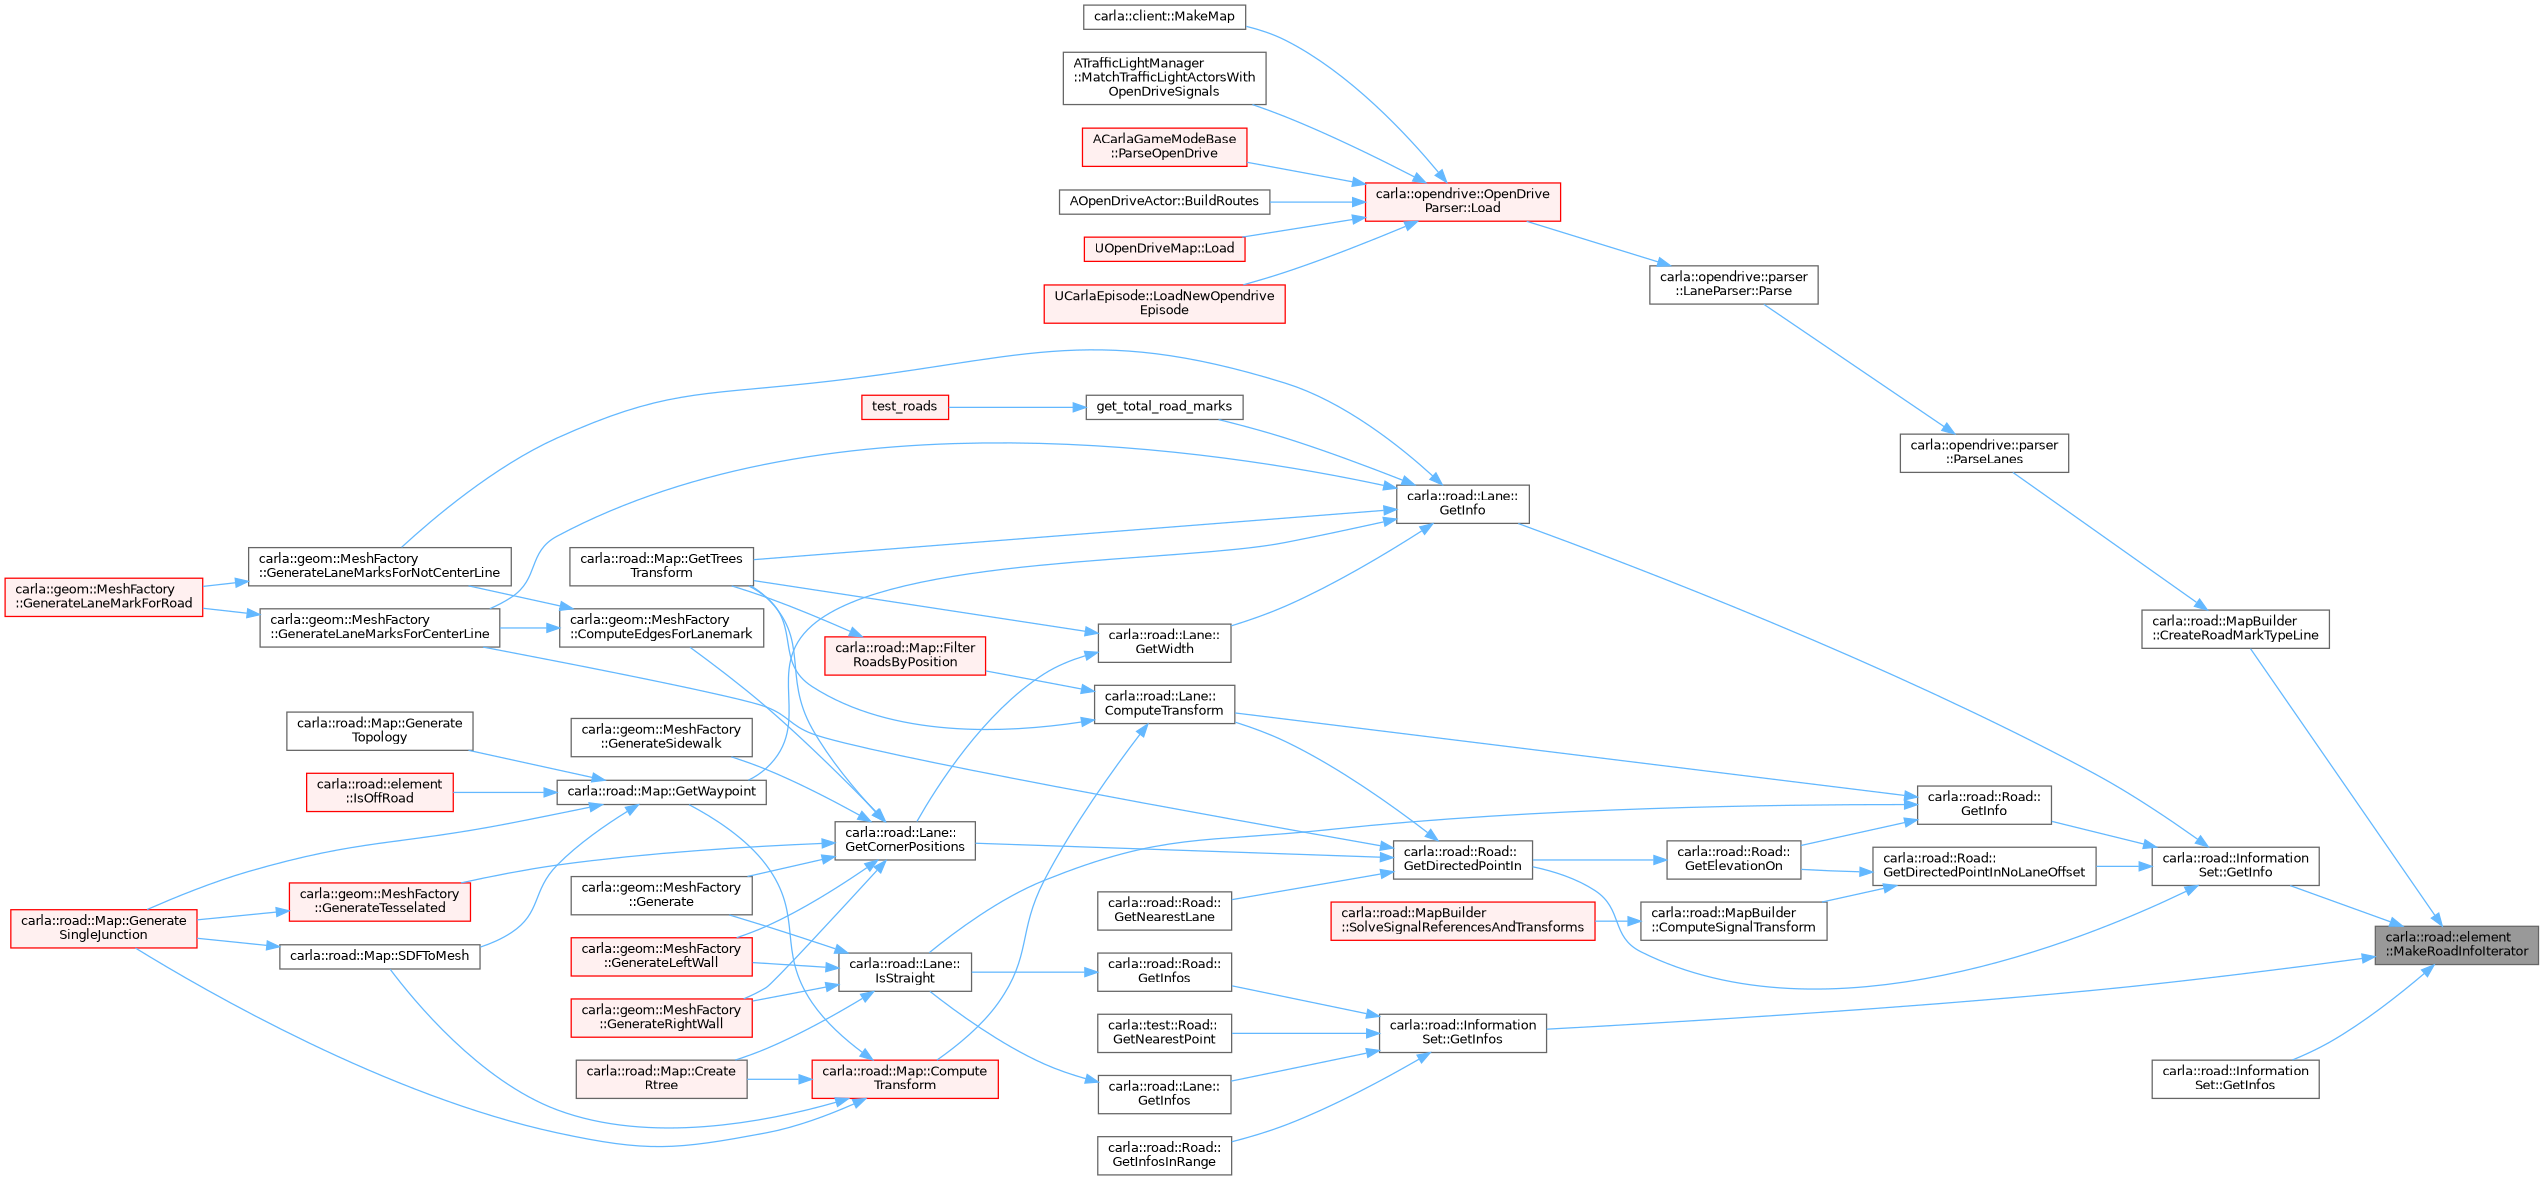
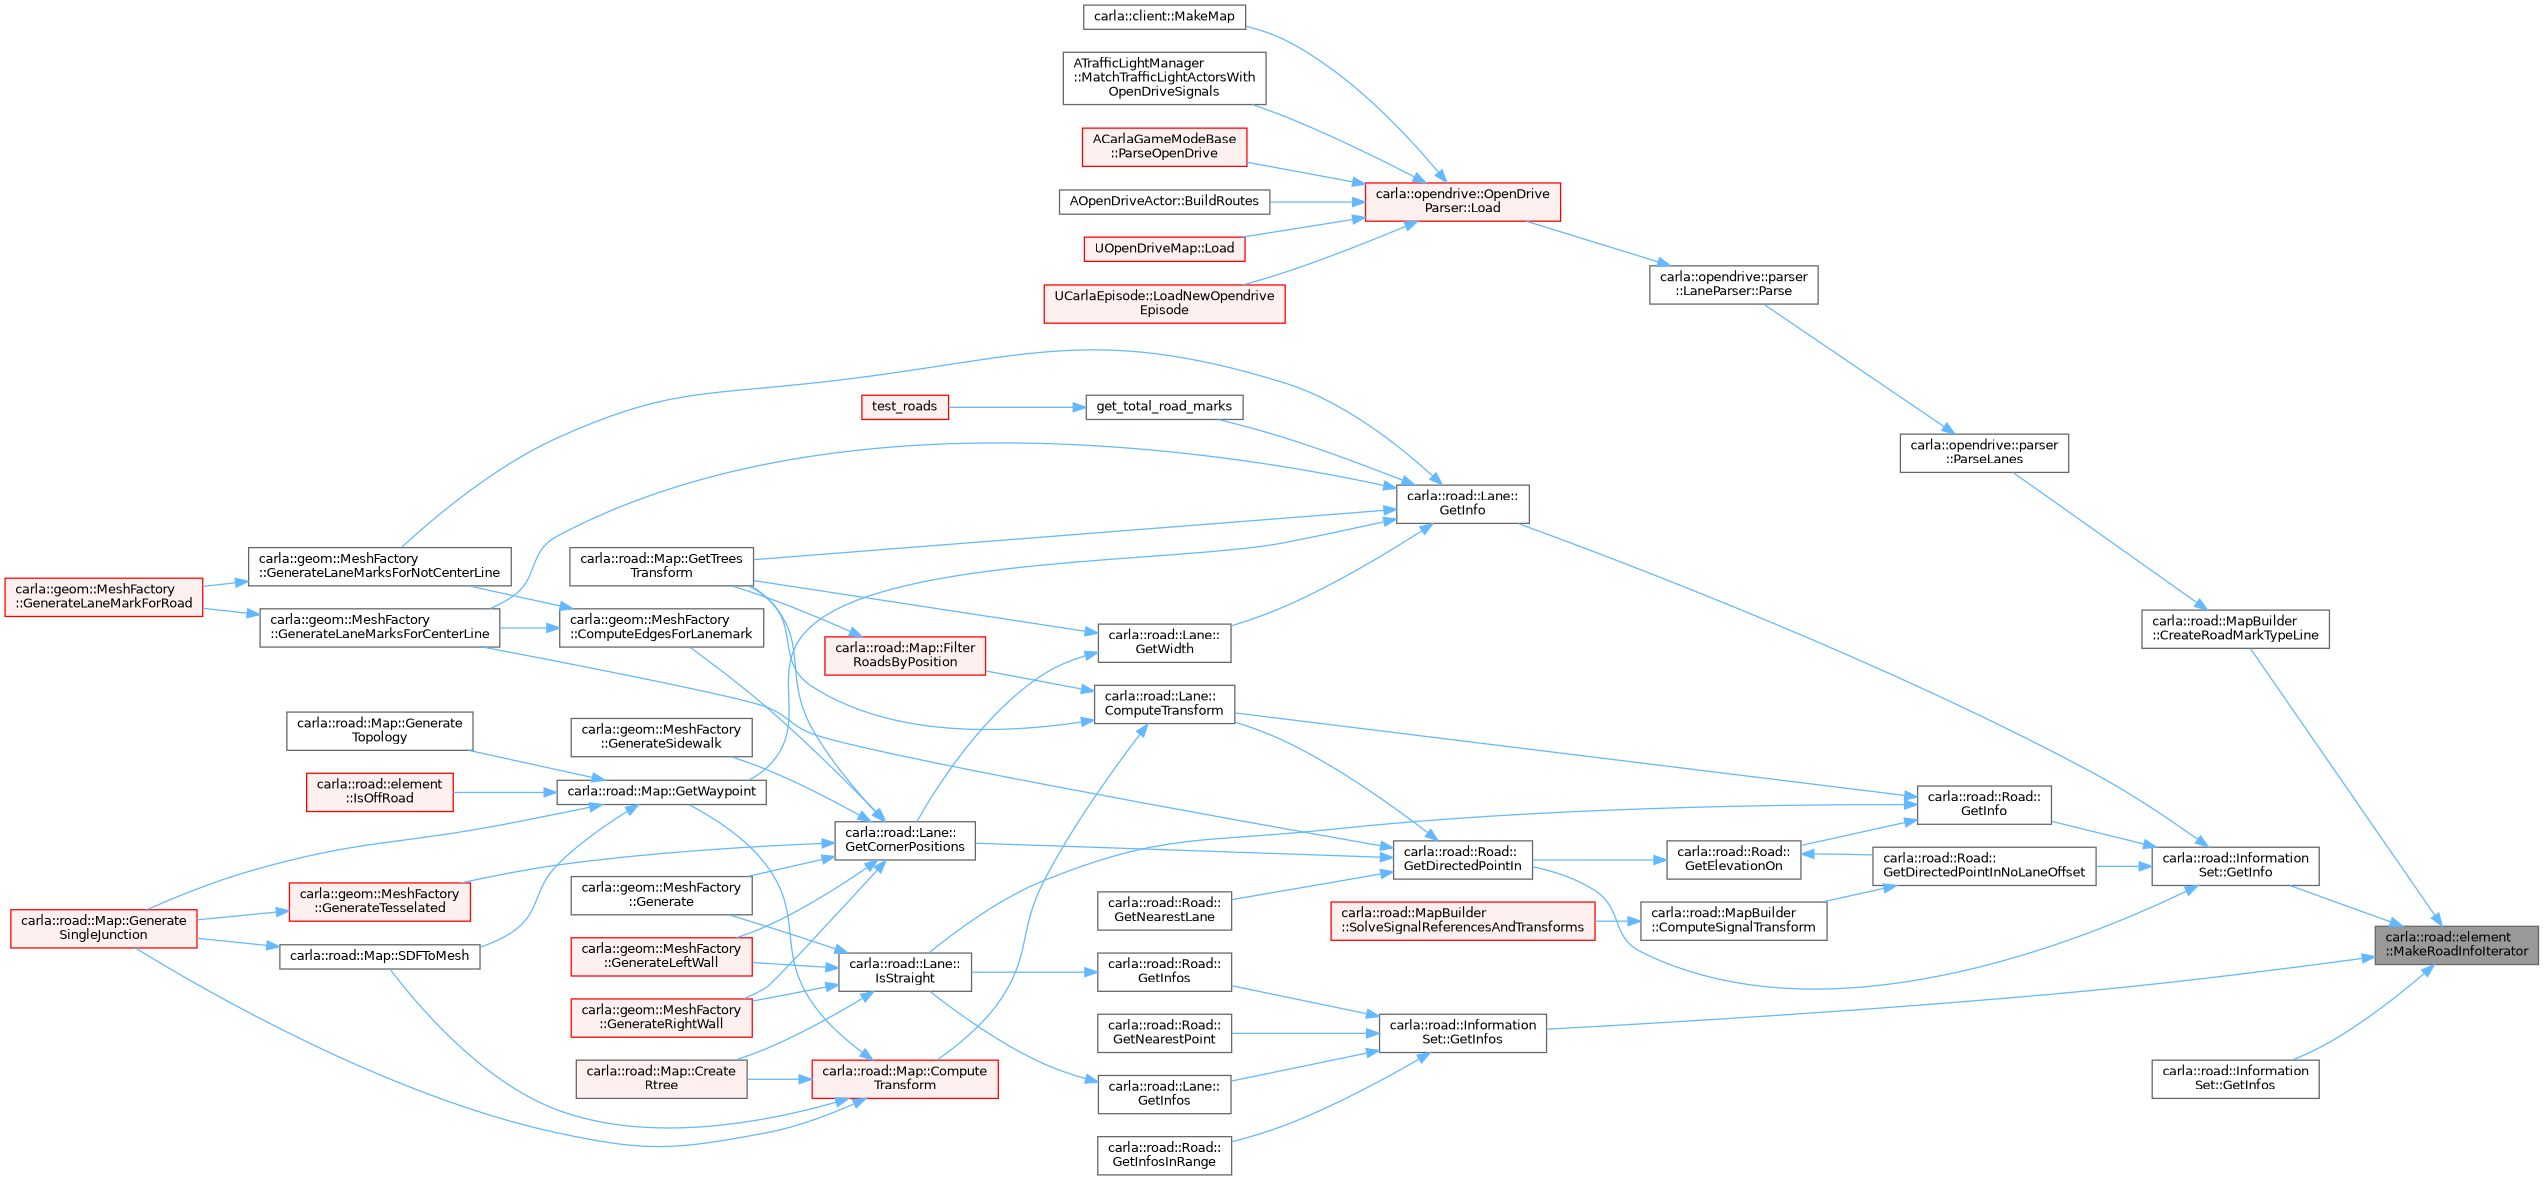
(1830, 871) -> (1844, 854)
(1165, 1033) -> (1165, 1033)
